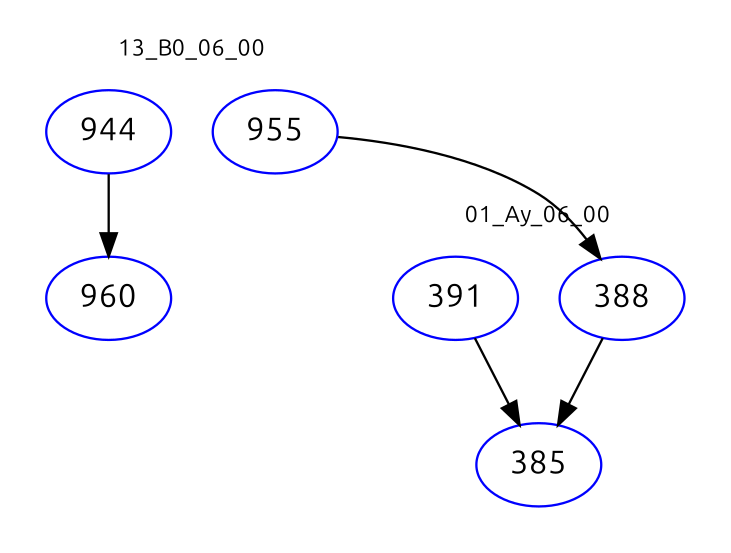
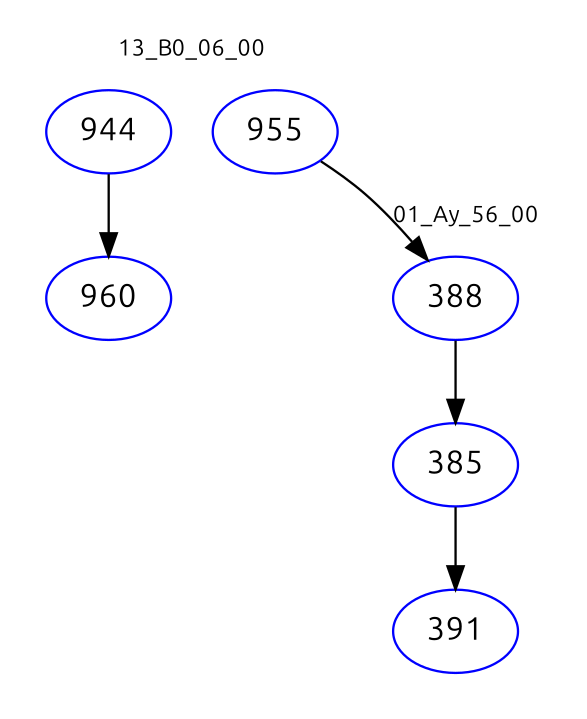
(539, 216) -> (467, 216)
(492, 371) -> (456, 537)
